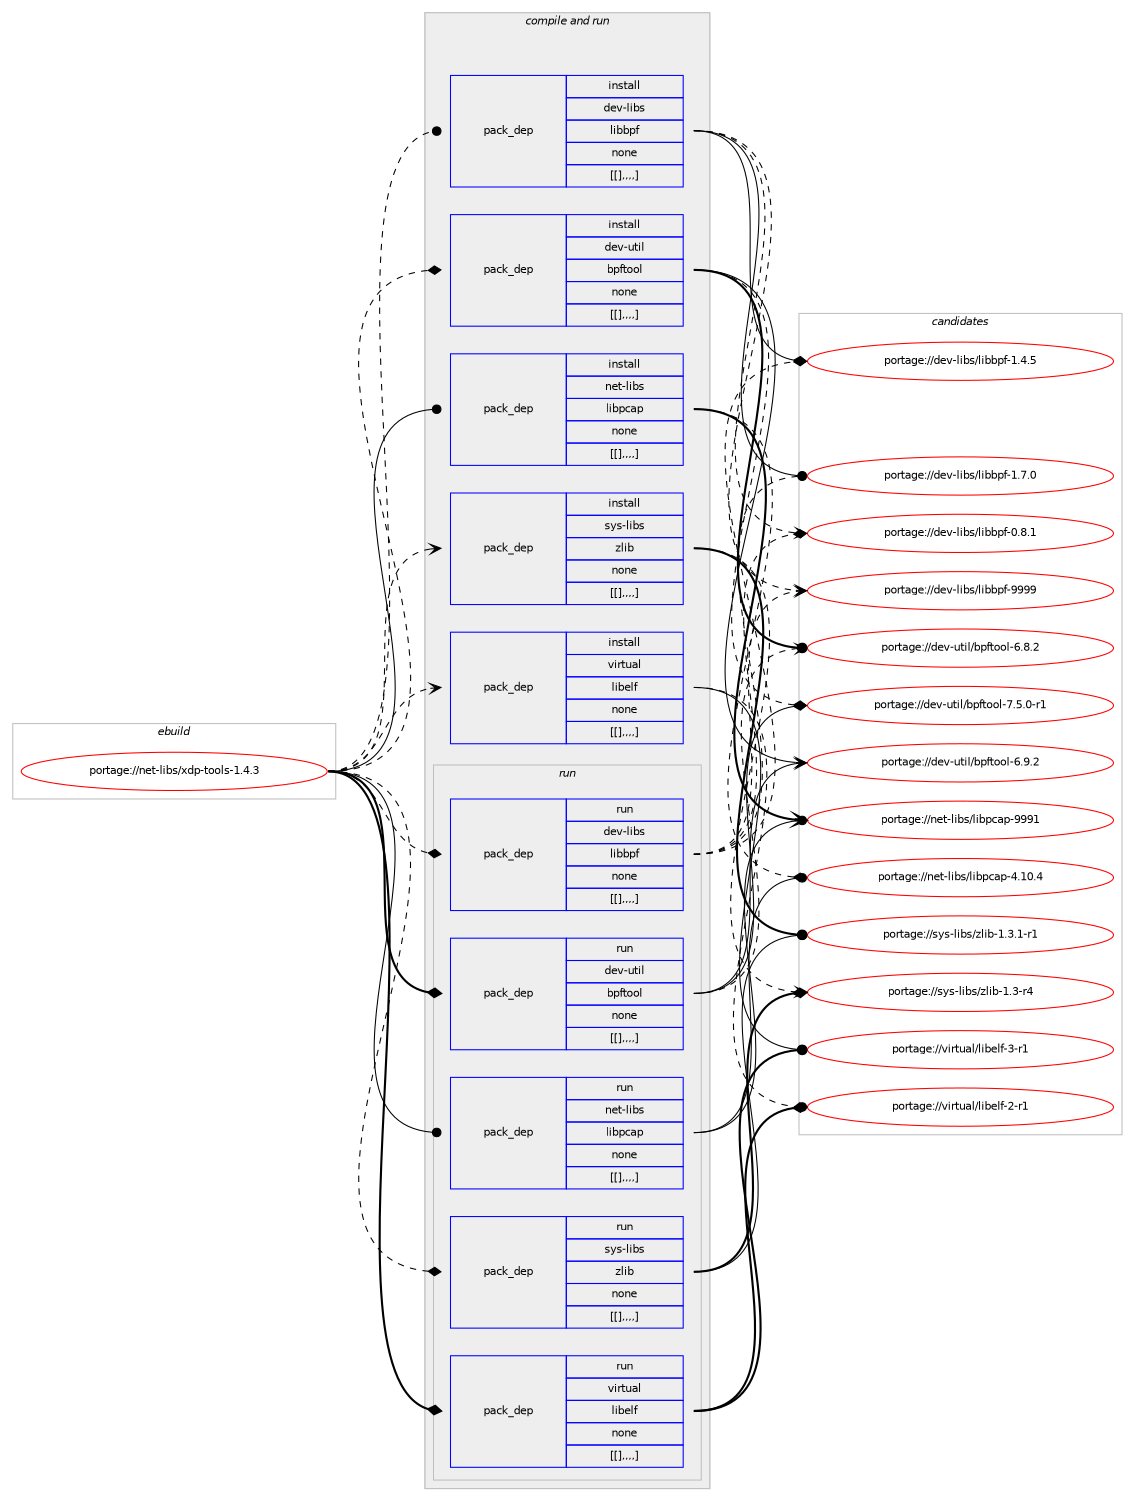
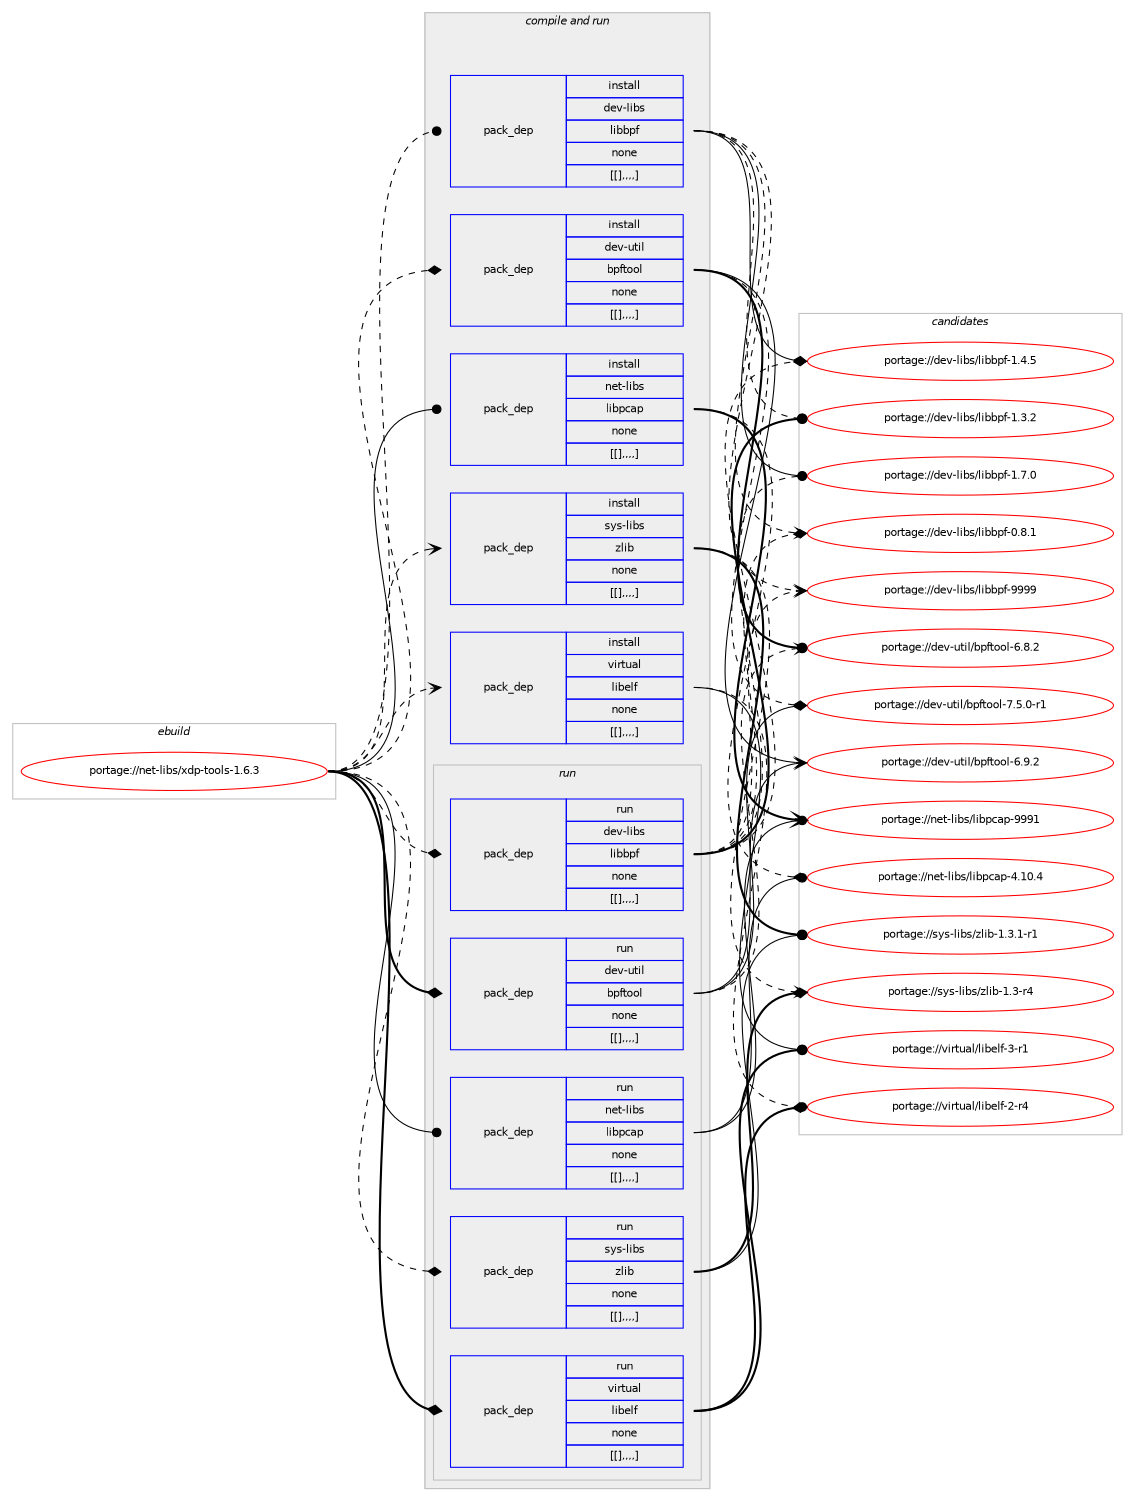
none -> (960, 419)
(174, 771) -> (174, 771)
(960, 1107) -> (960, 1107)
